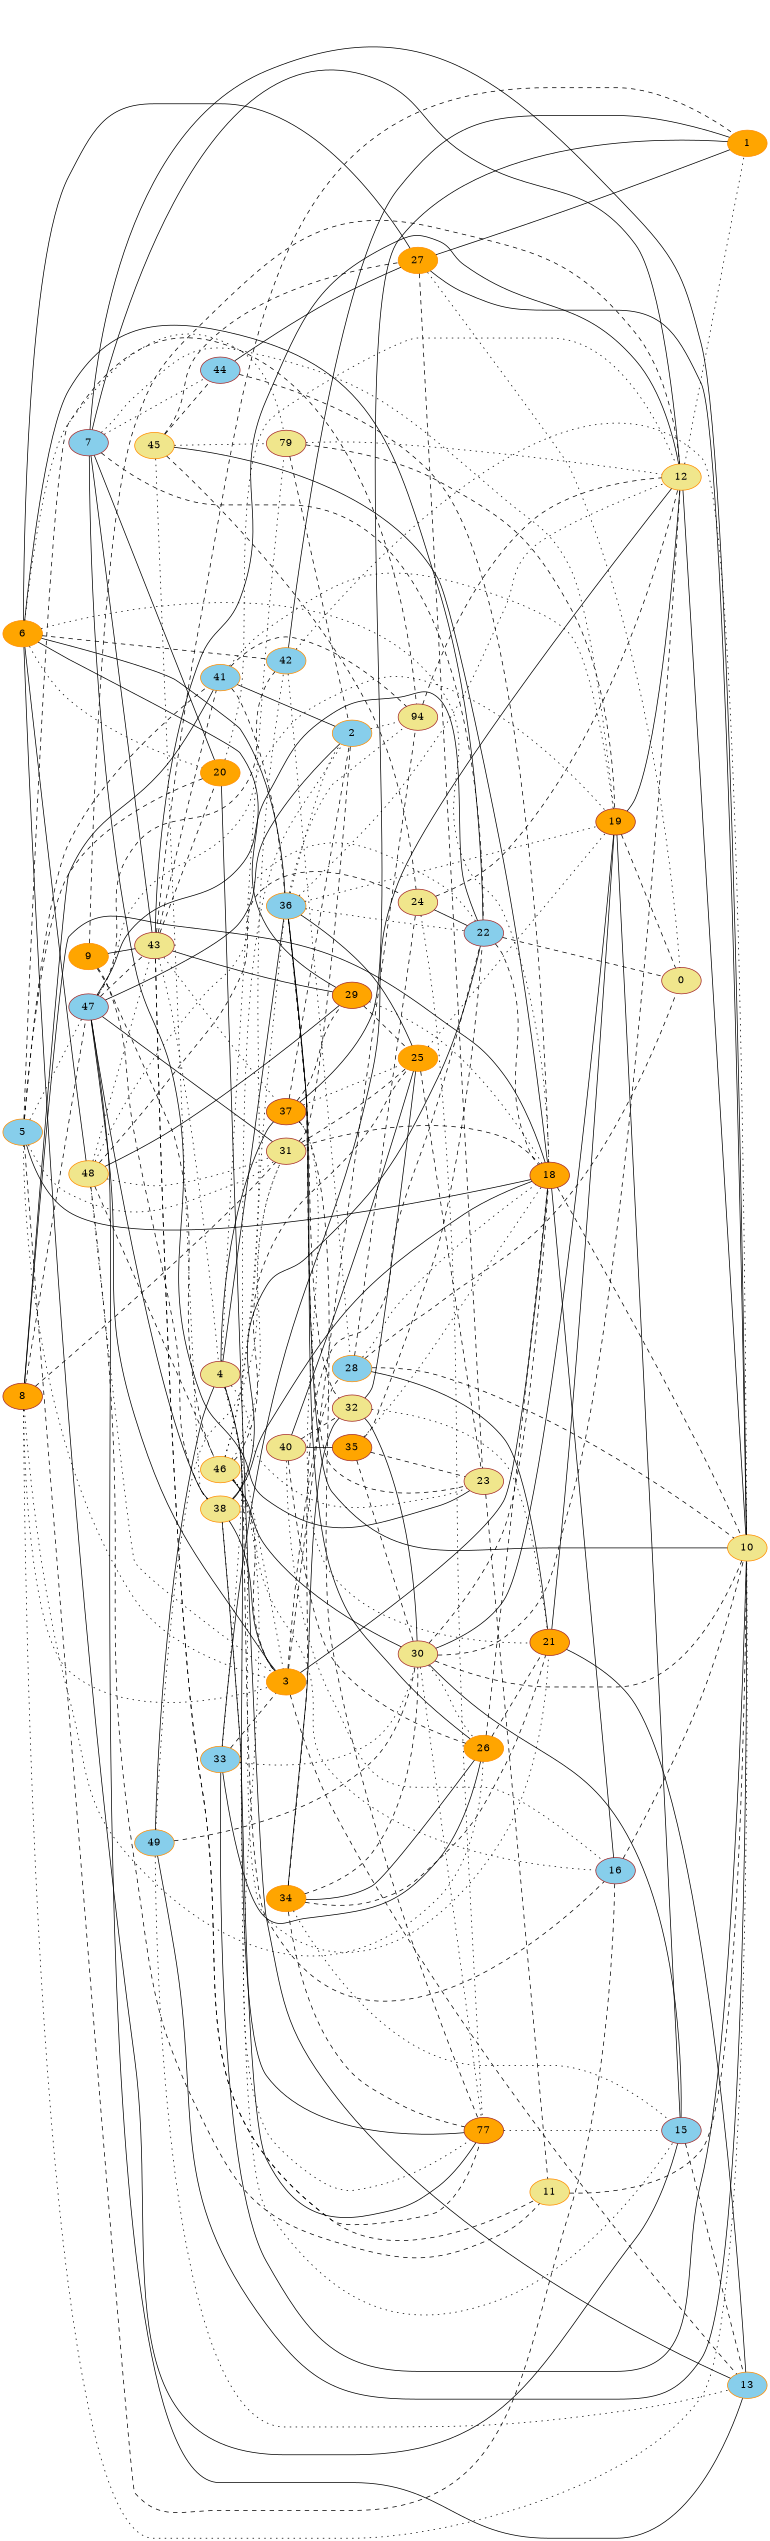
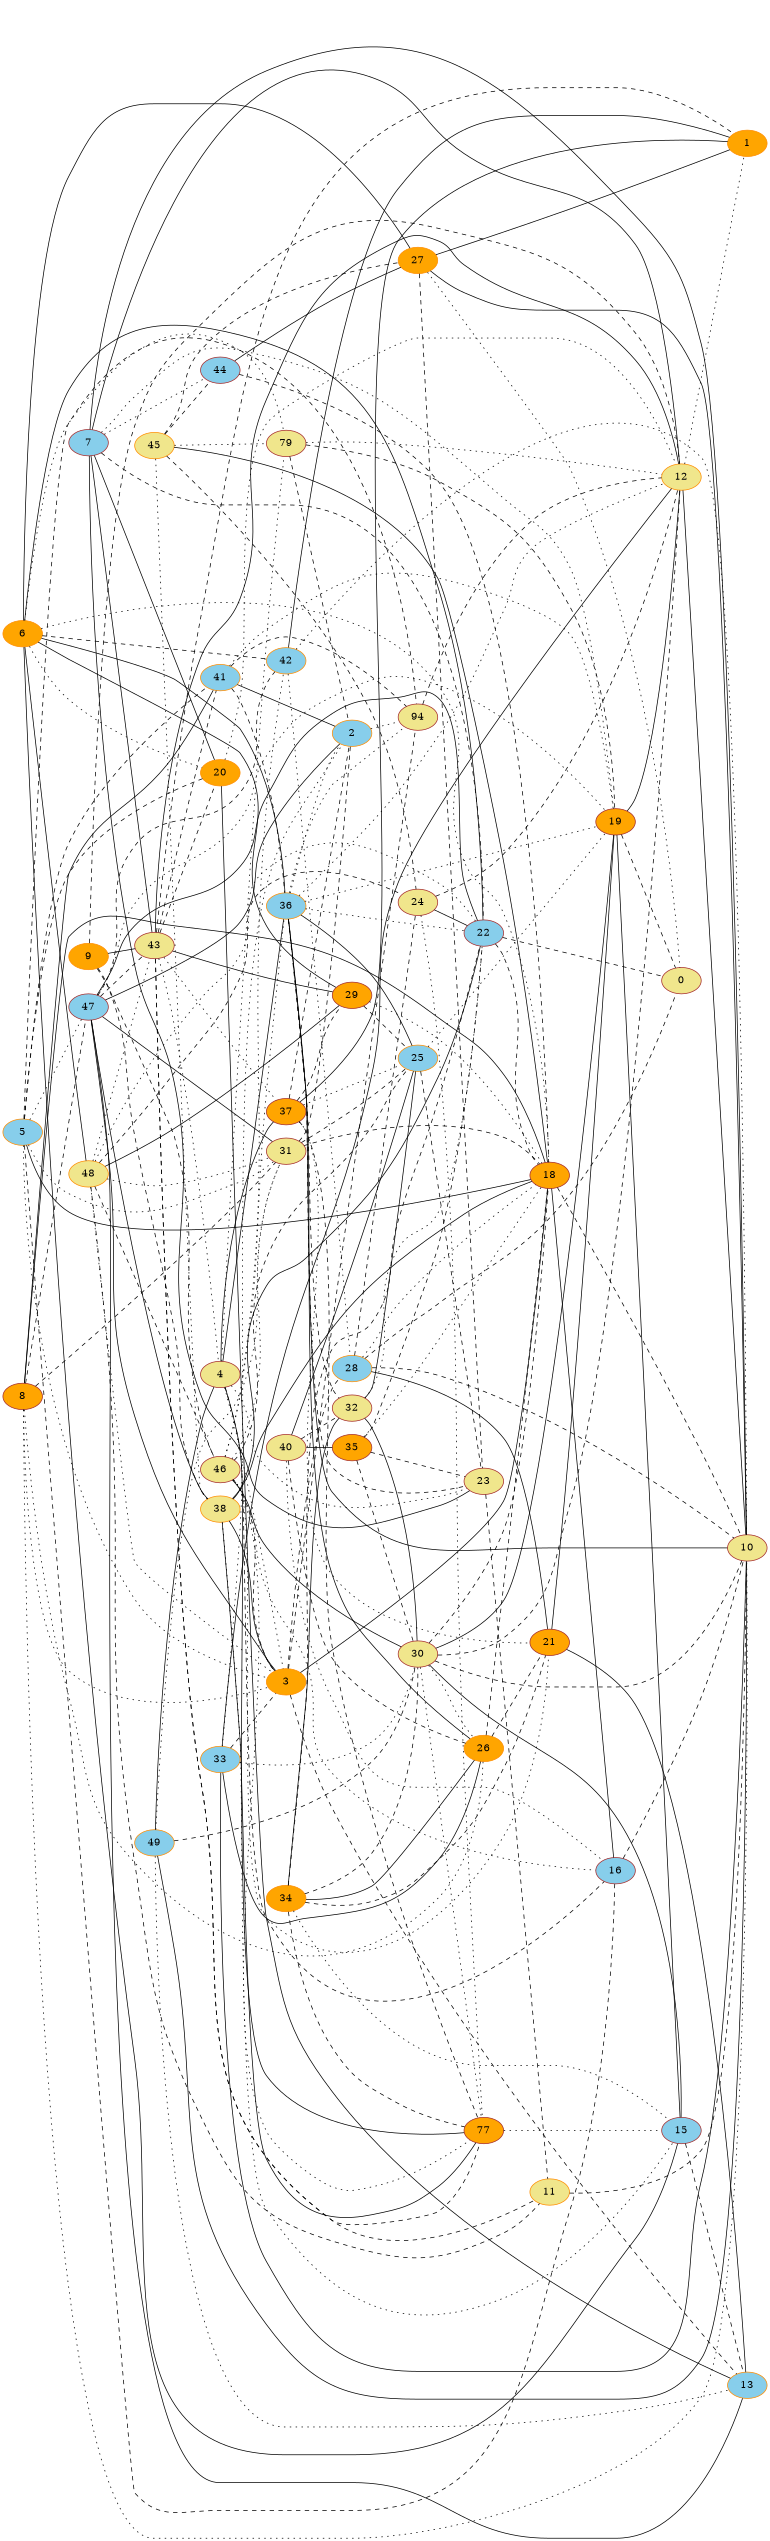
(418, 1058) -> (418, 1058)
(507, 1467) -> (435, 1218)
(220, 1470) -> (220, 1470)
(747, 1548) -> (747, 1548)
